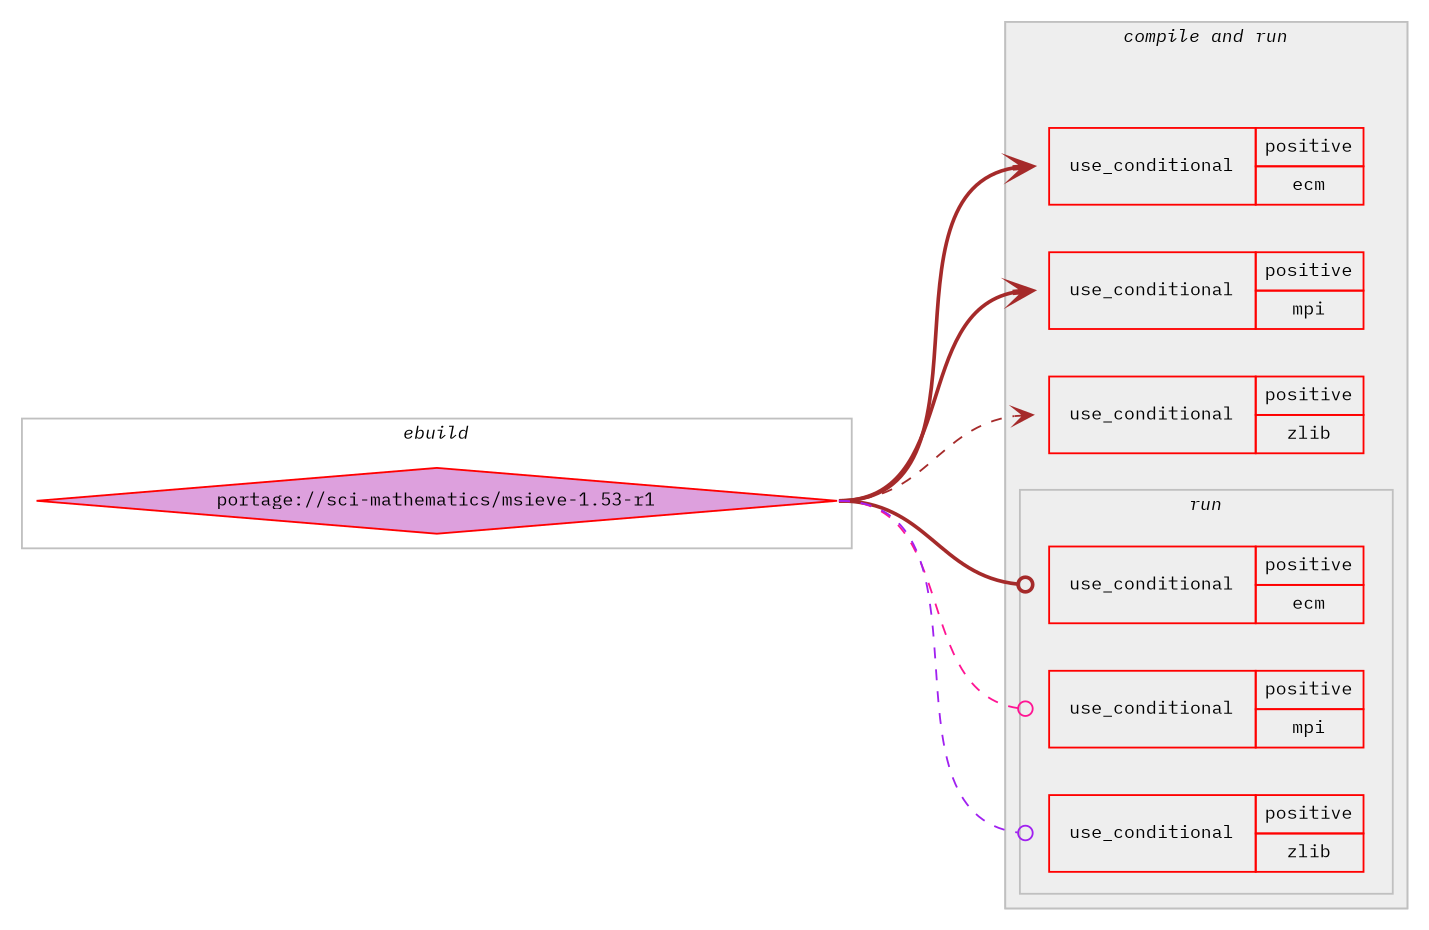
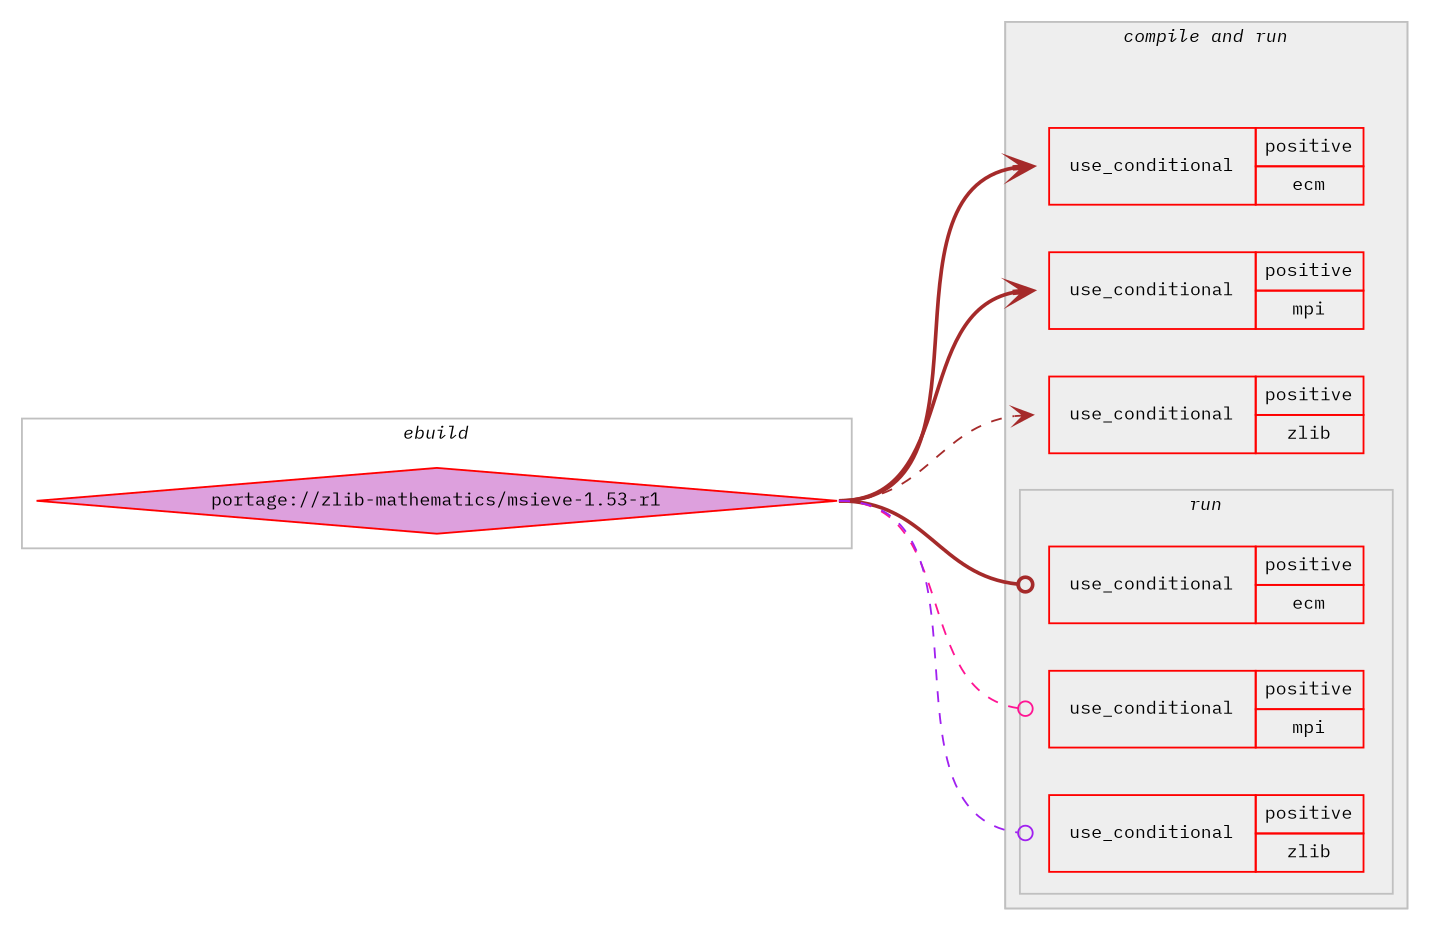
(437, 501) -> (437, 501)
